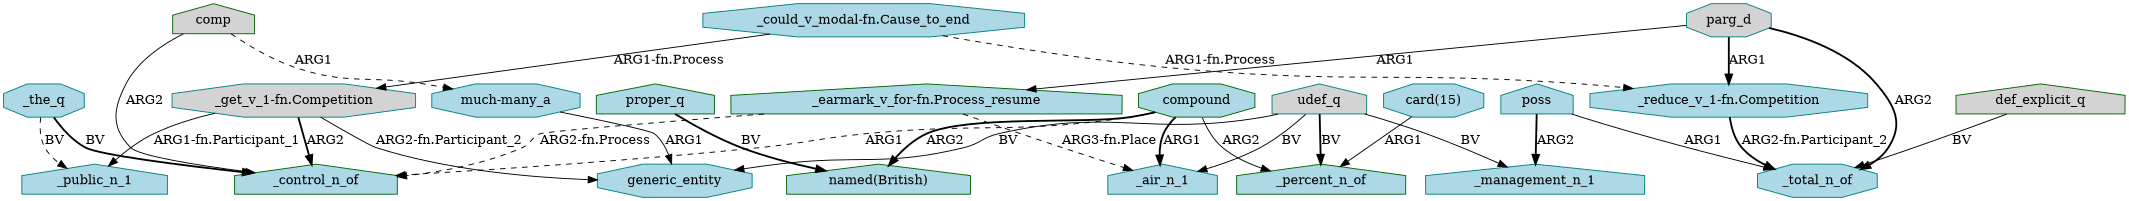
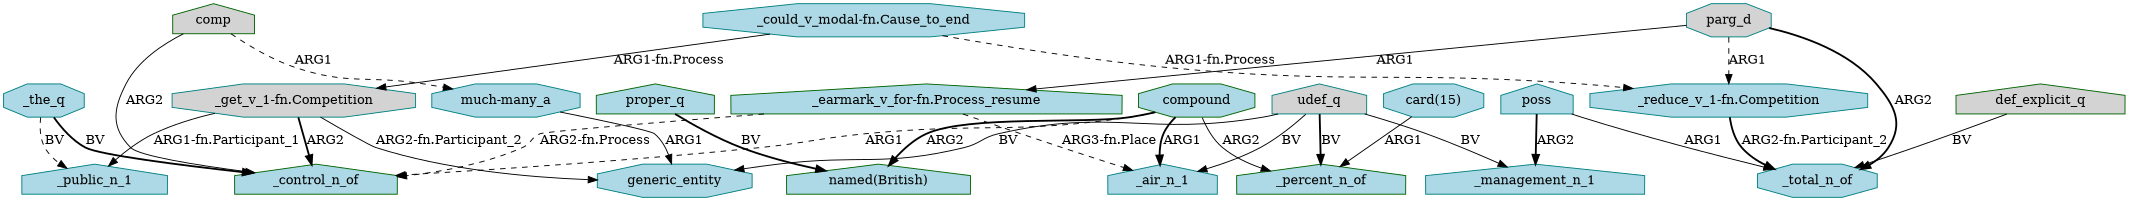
(1729, 56) -> (1729, 56)
